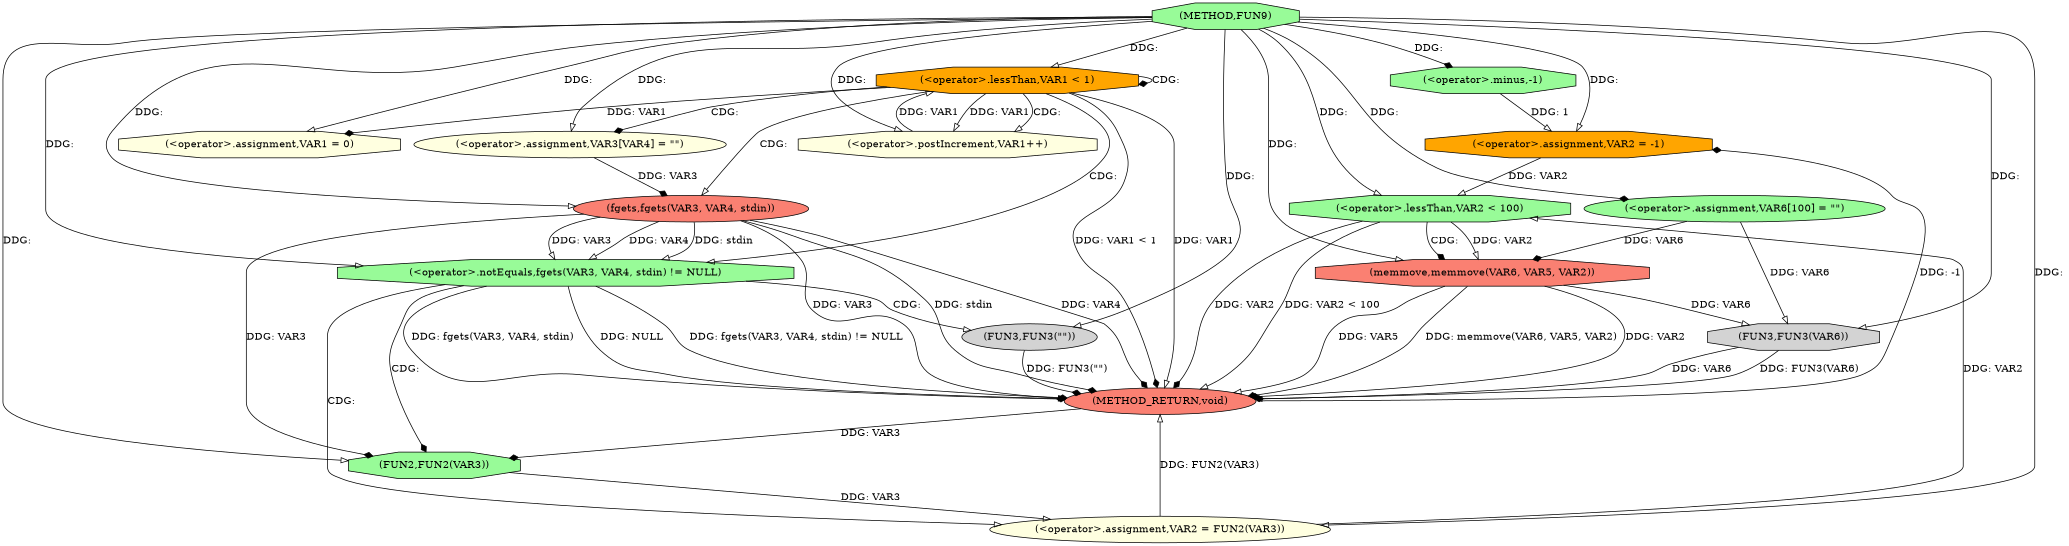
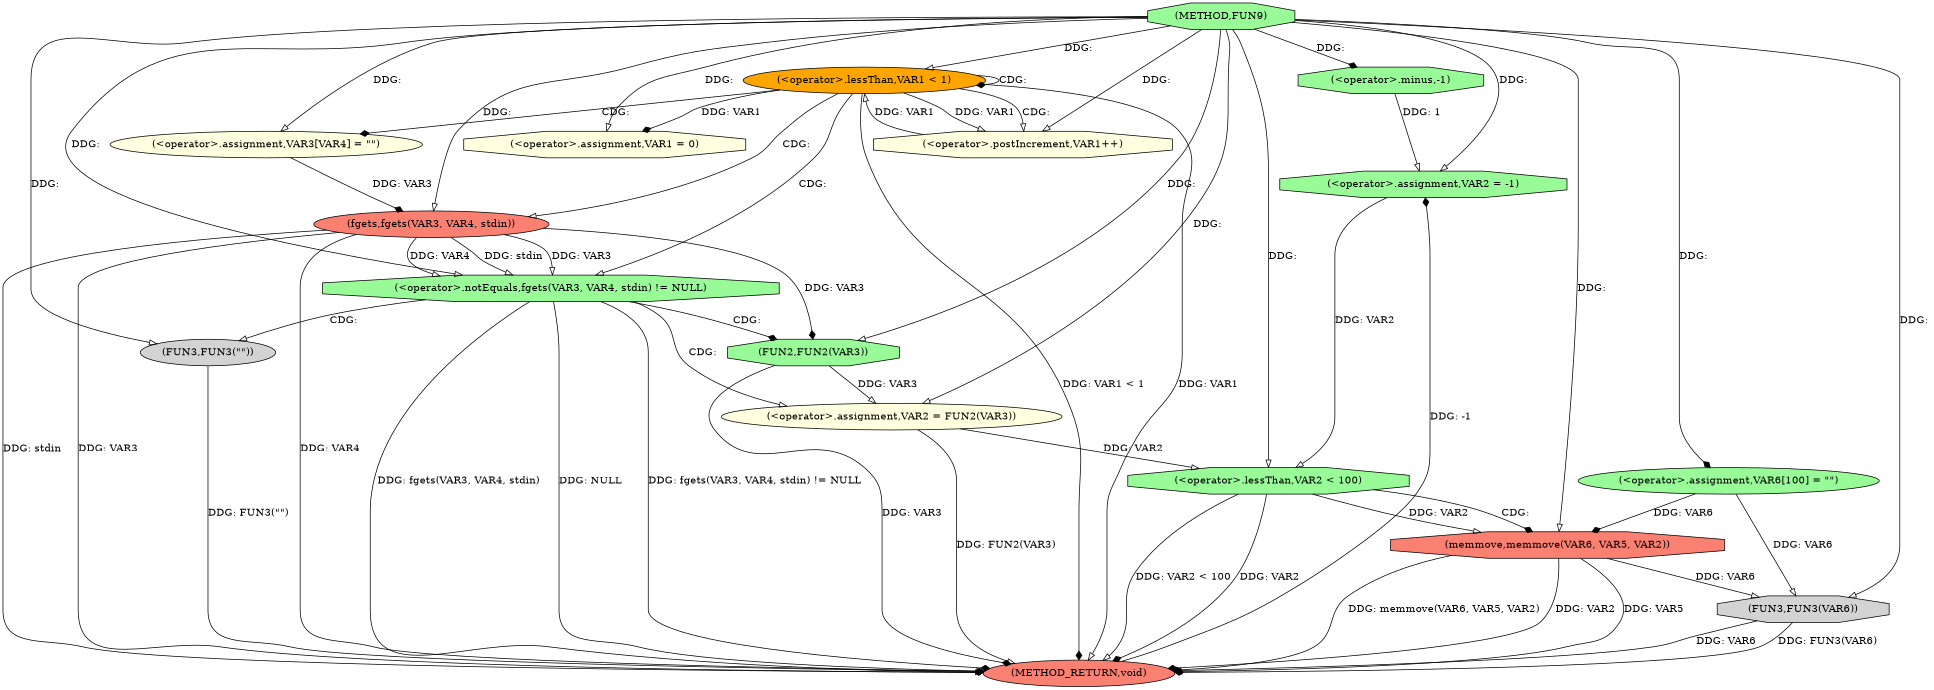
(1007, 80) -> (864, 80)
(1569, 145) -> (1423, 184)
(800, 433) -> (872, 475)
